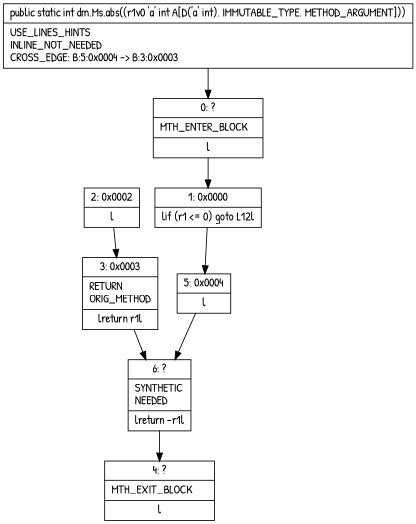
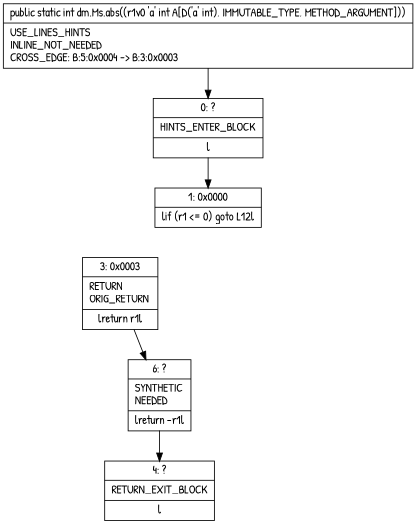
(204, 127) -> (208, 127)
(112, 208) -> none
(204, 294) -> none
(120, 299) -> (119, 299)
(152, 490) -> (160, 490)
